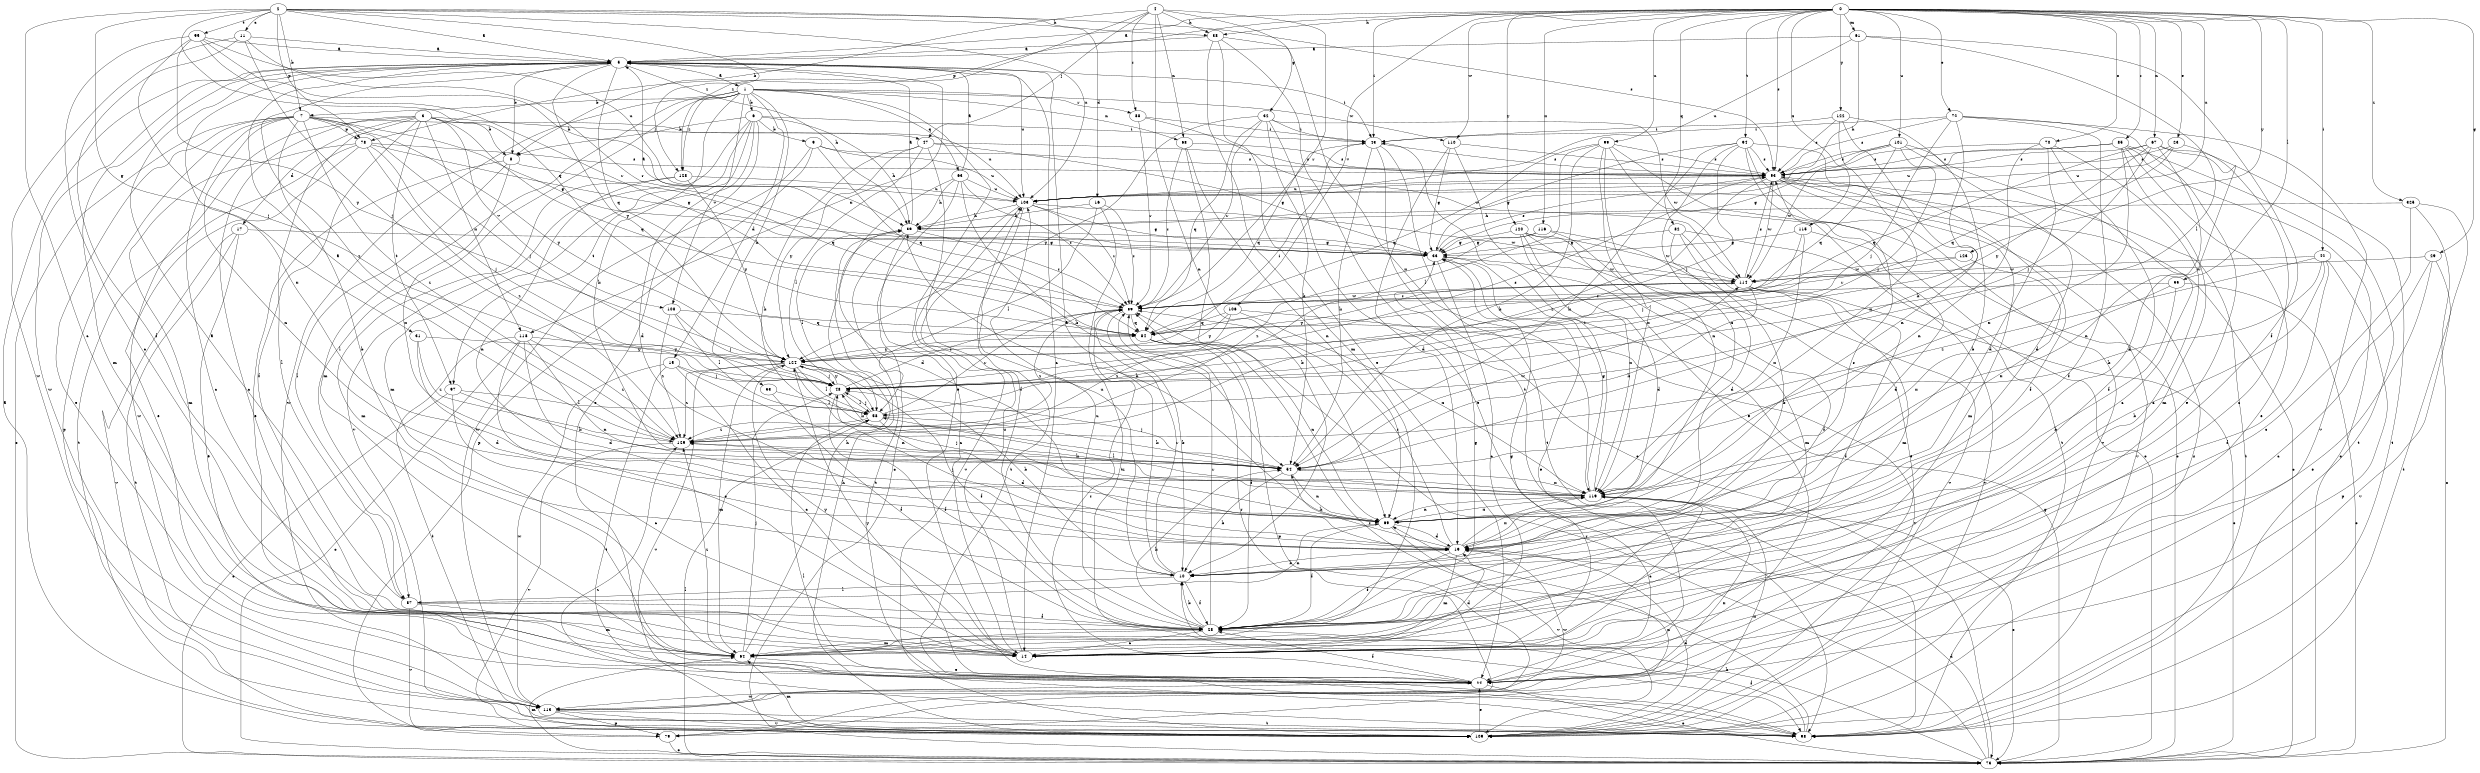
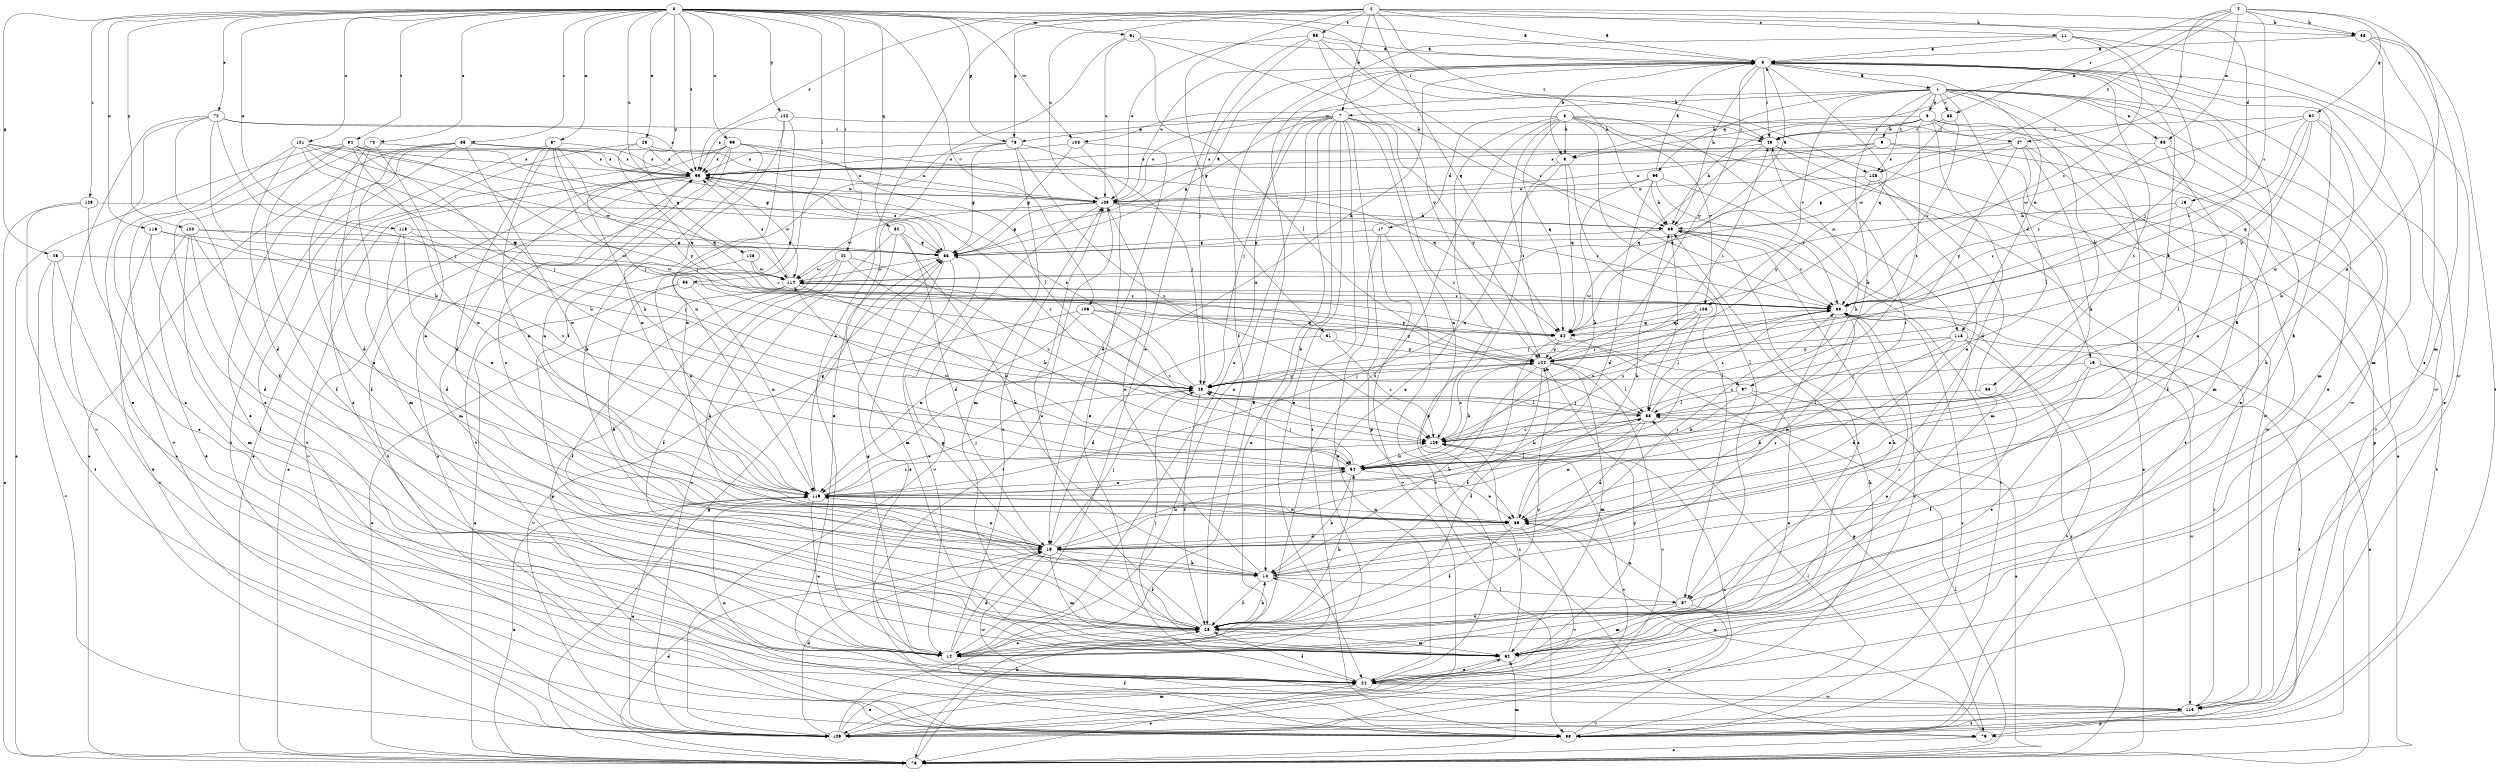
(1452, 143) -> (1076, 143)
(2411, 203) -> (89, 203)
(1287, 393) -> (1563, 466)
(527, 720) -> (1319, 502)
